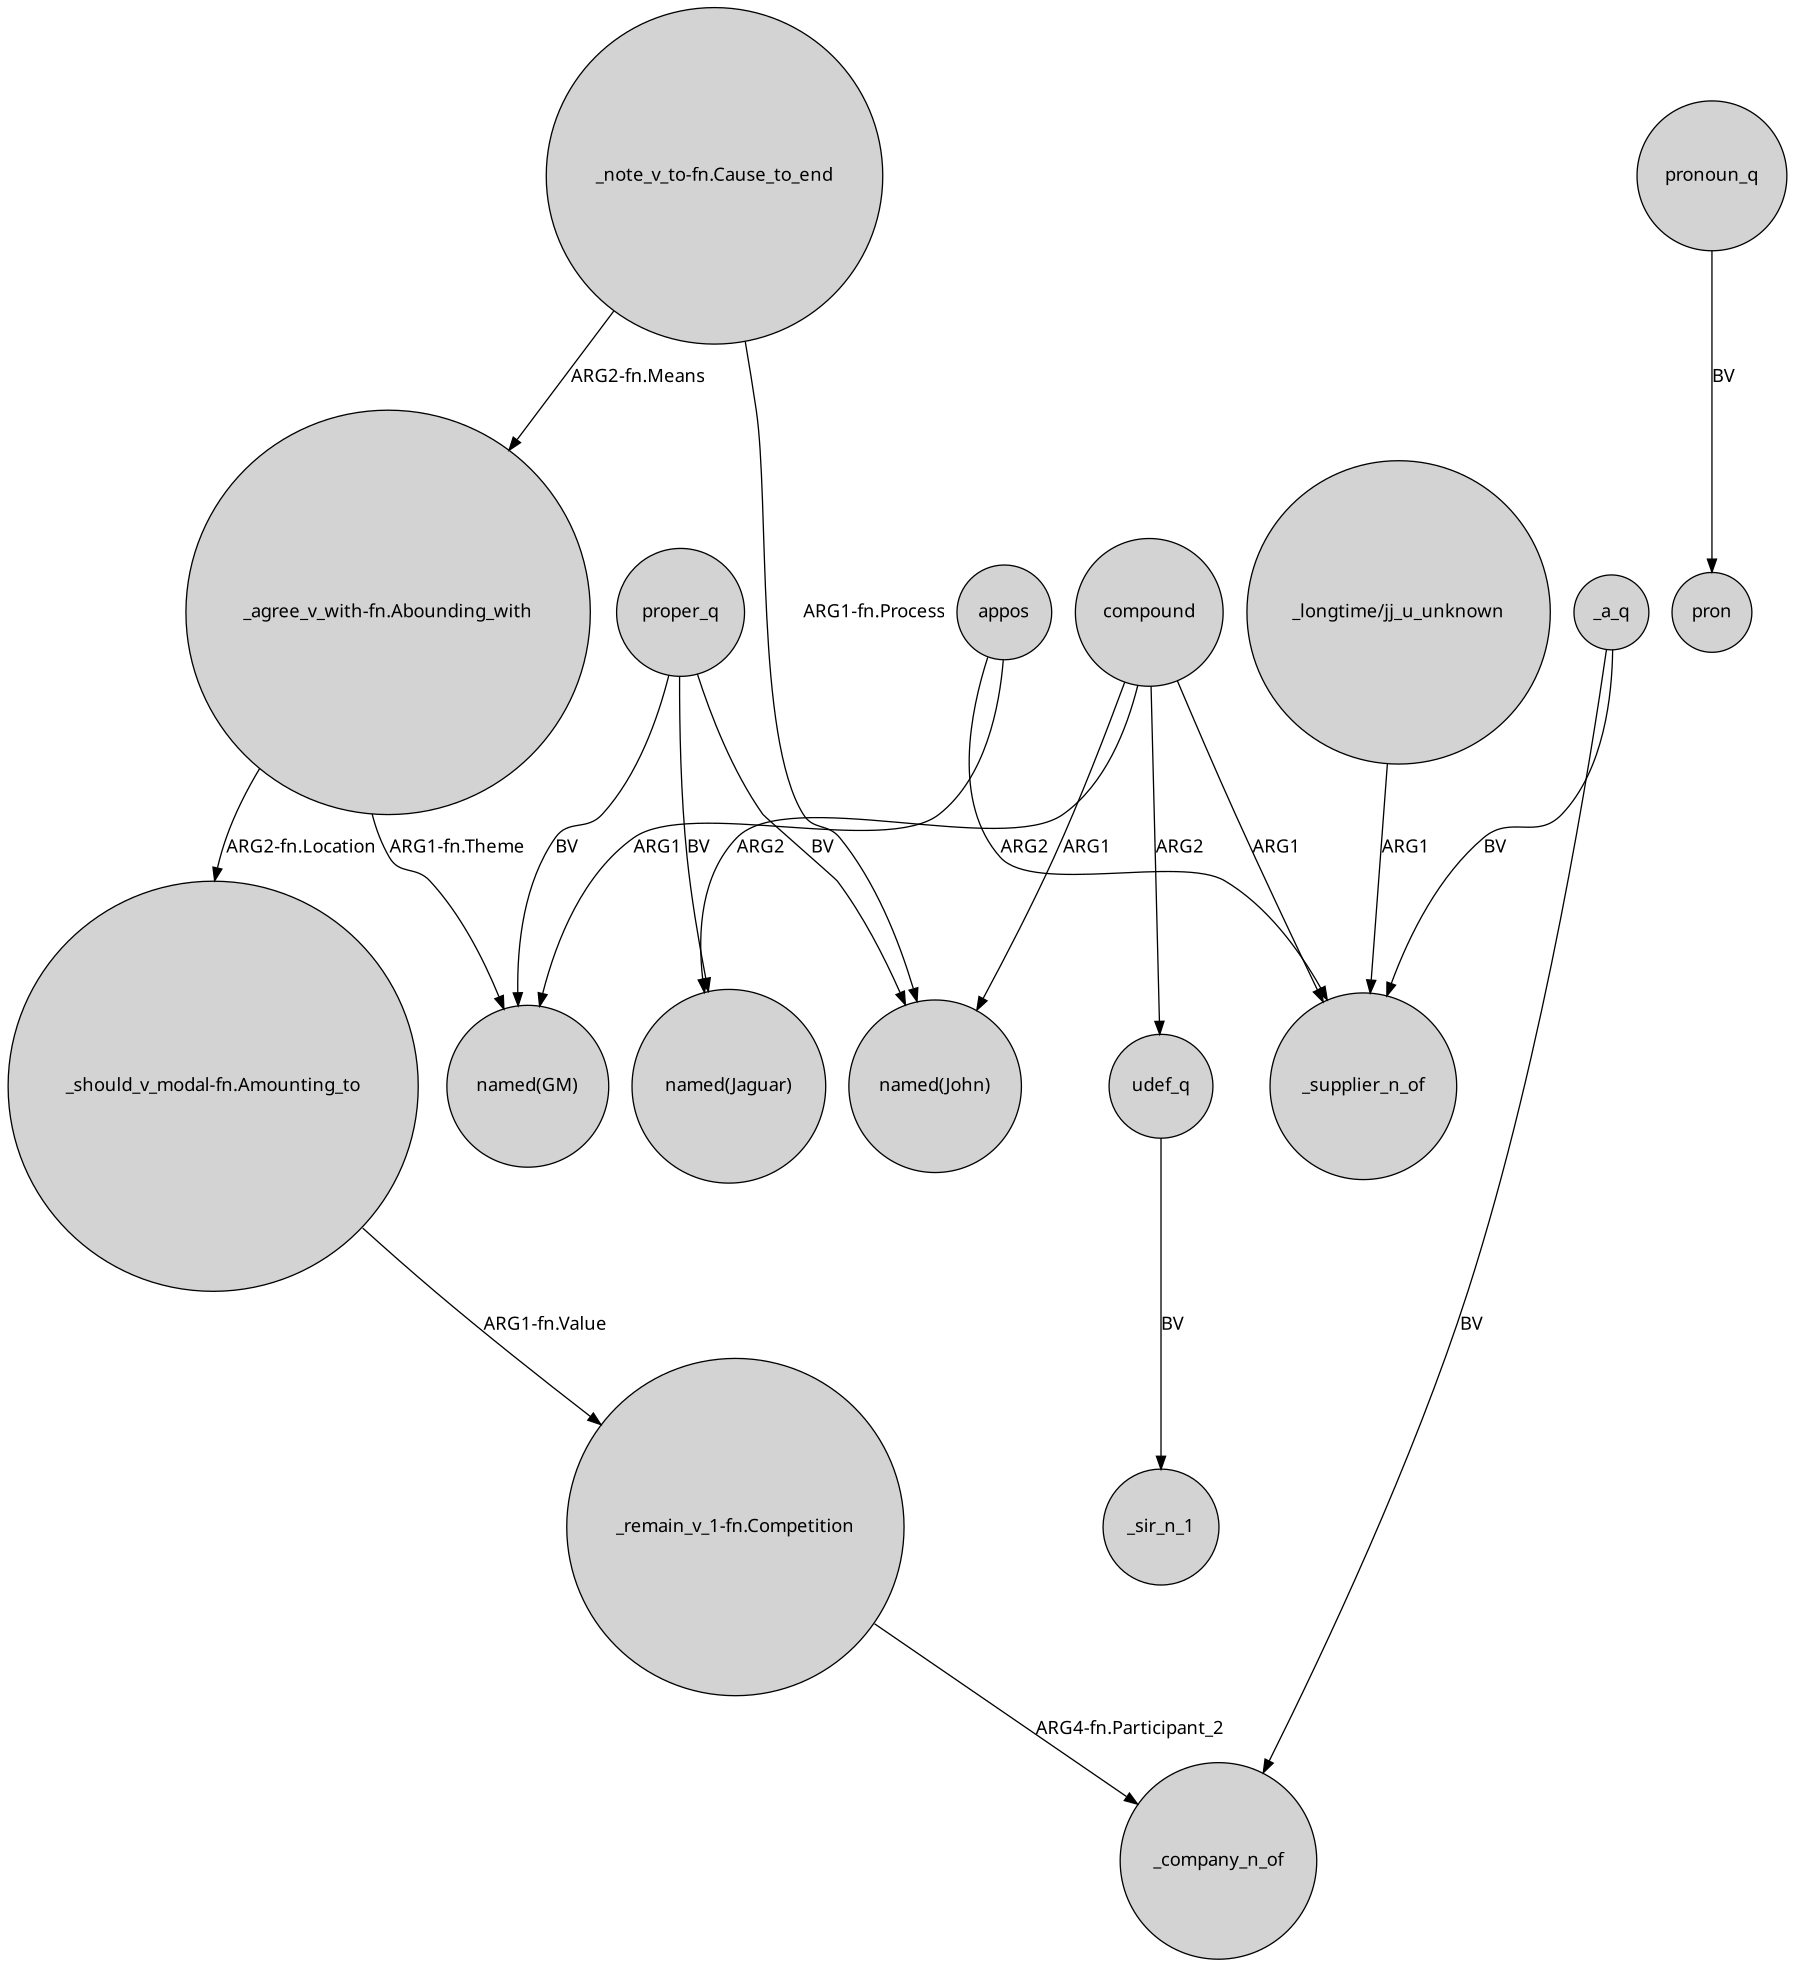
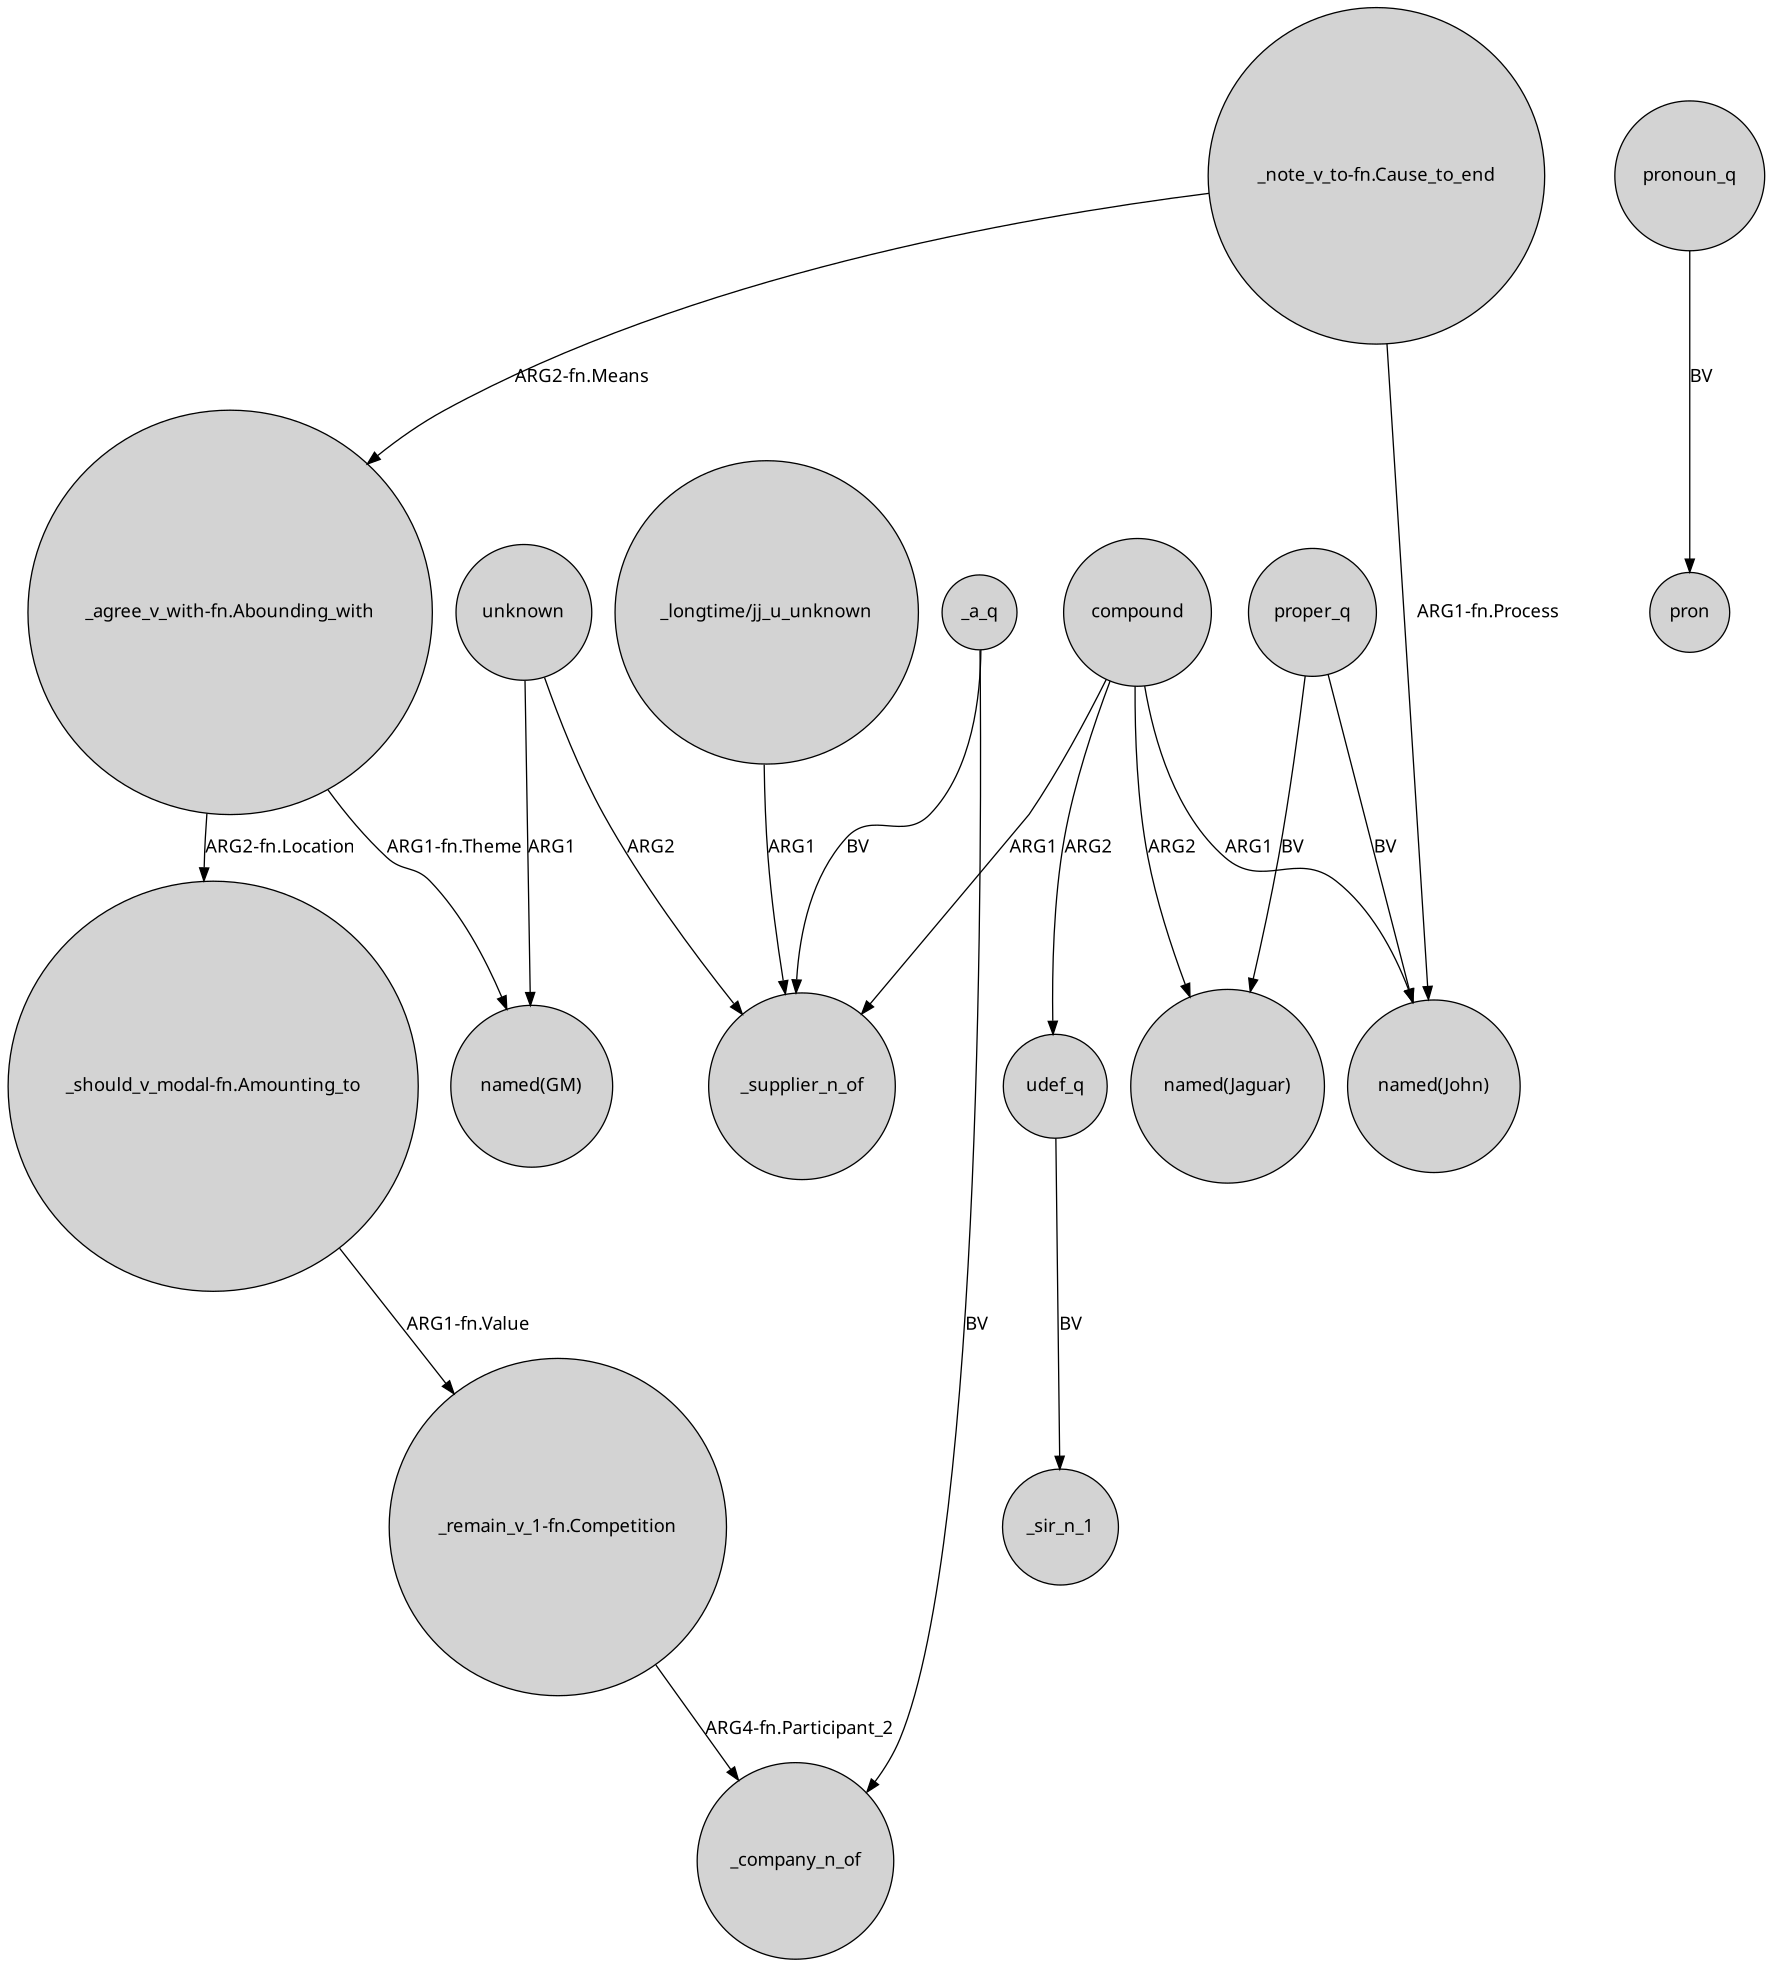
(1004, 612) -> (524, 612)
(575, 826) -> none
